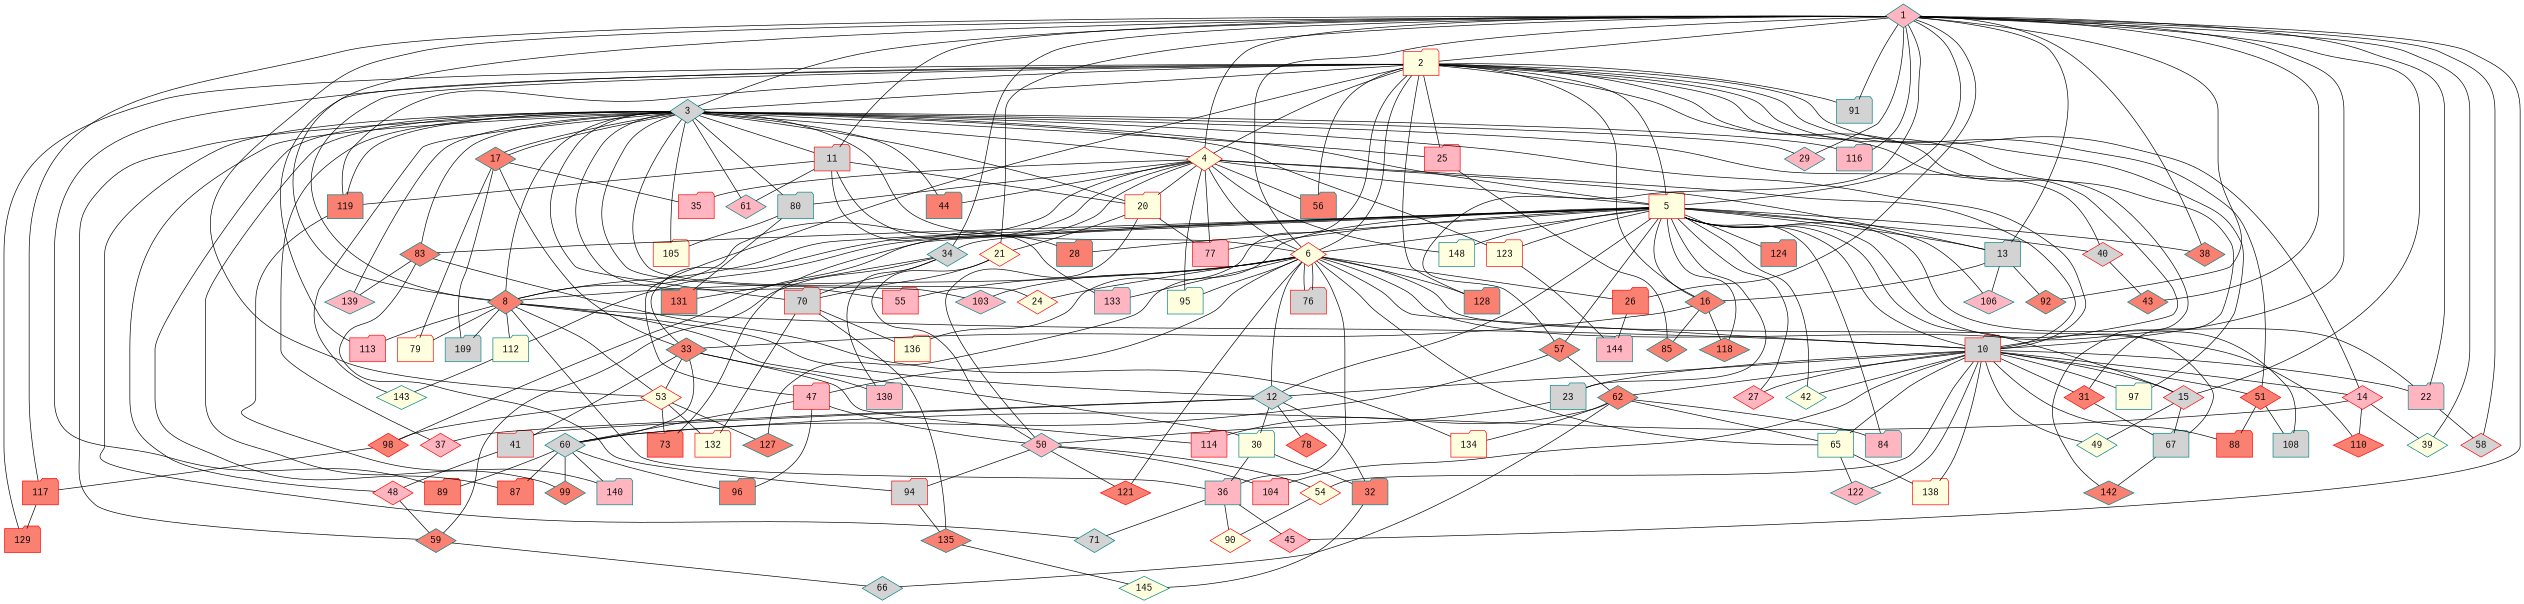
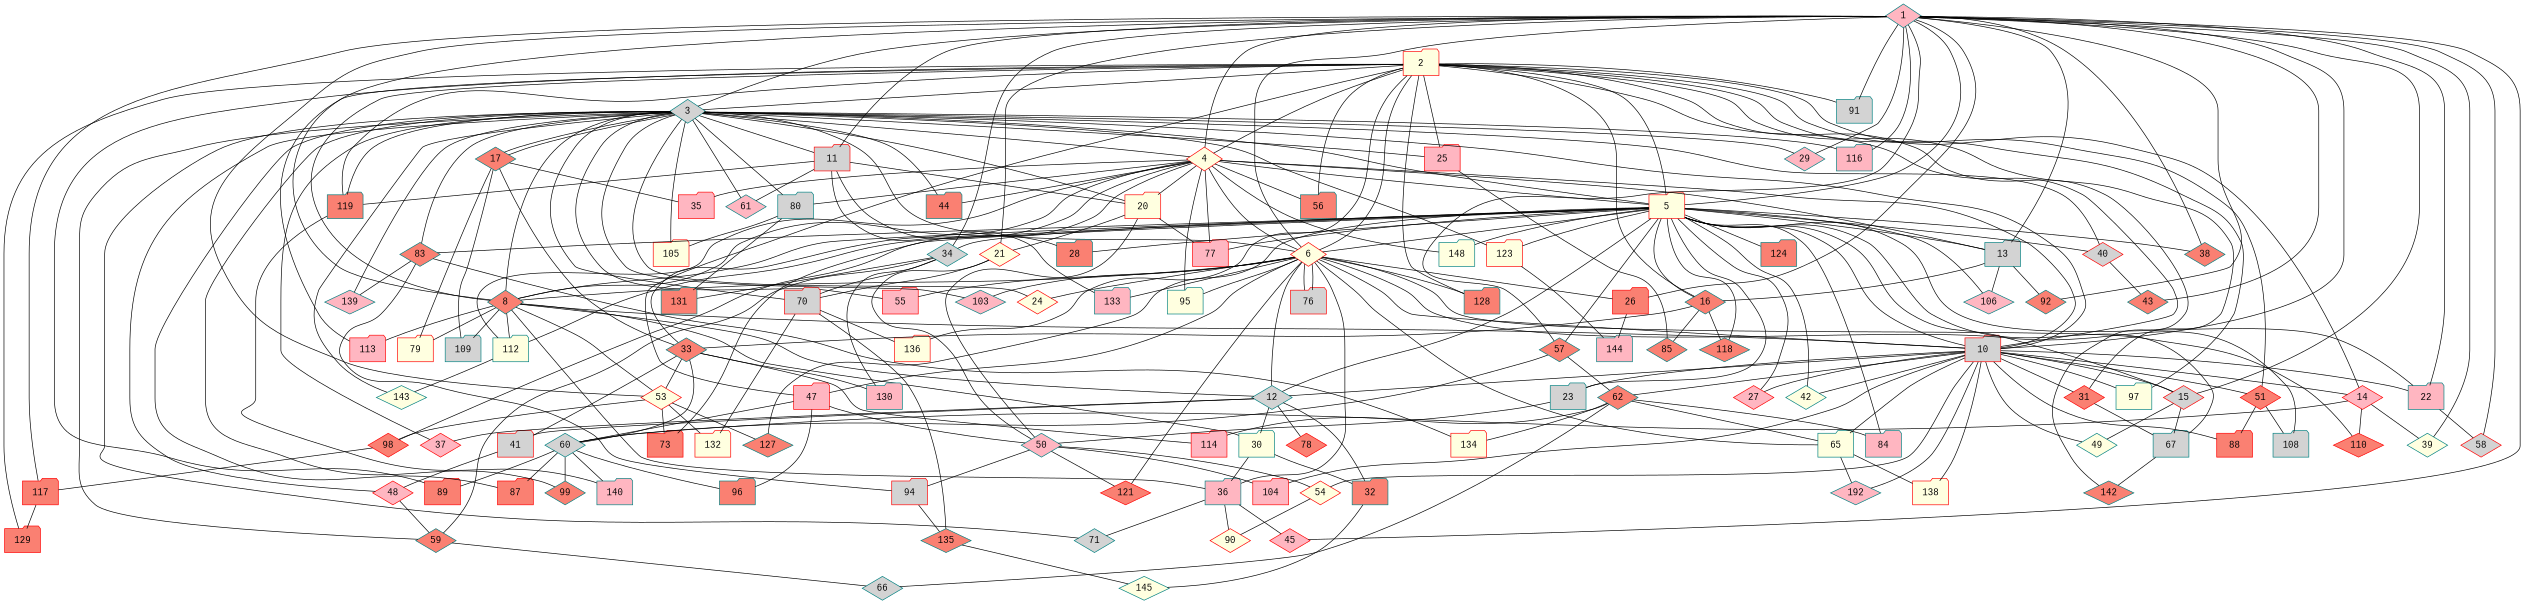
(1664, 40) -> none
none -> (803, 220)
(1856, 493) -> (1856, 493)
